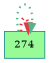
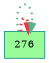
(25, 45) -> (25, 45)
